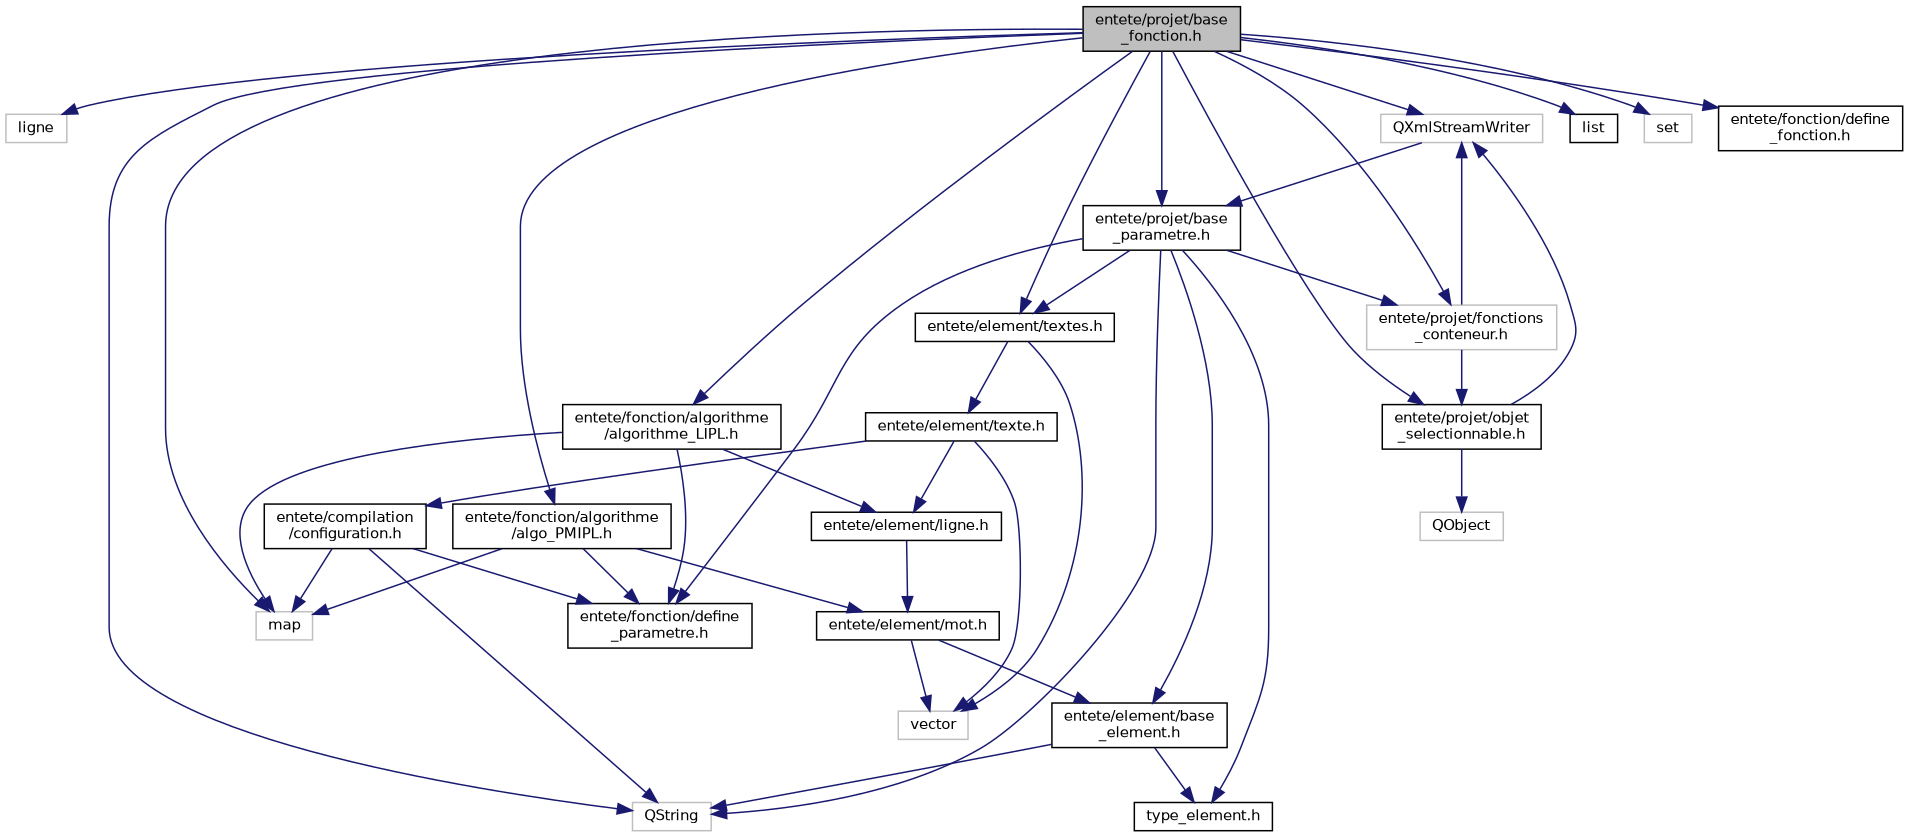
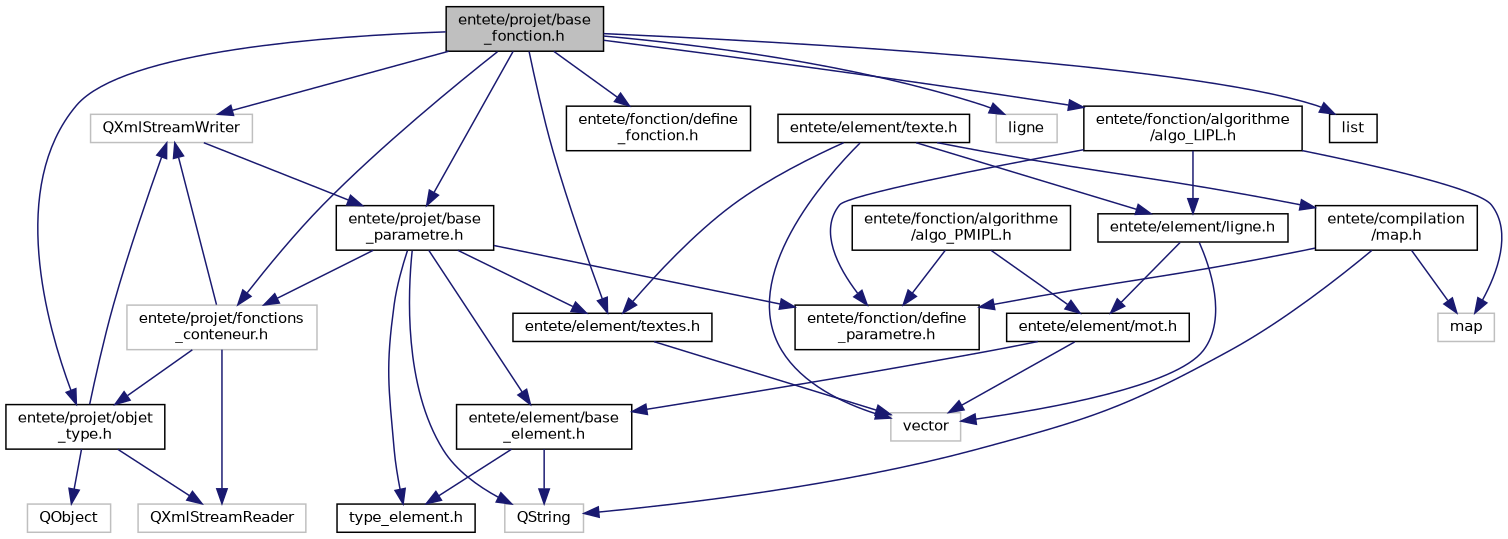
(363, 91) -> none
(650, 122) -> none
(1668, 128) -> none
(116, 185) -> none
(992, 371) -> (728, 209)
none -> (1148, 382)
(672, 427) -> (1193, 128)
(1462, 427) -> (85, 427)
none -> (222, 518)
(345, 526) -> (1396, 228)
(419, 578) -> none
